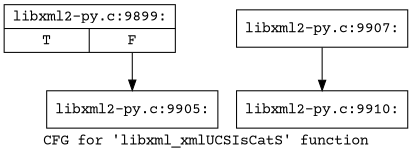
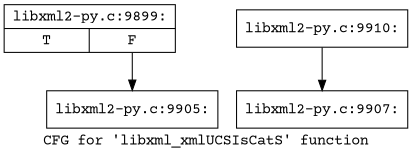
(322, 64) -> (322, 64)
